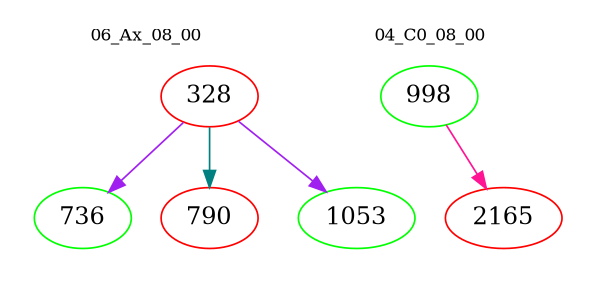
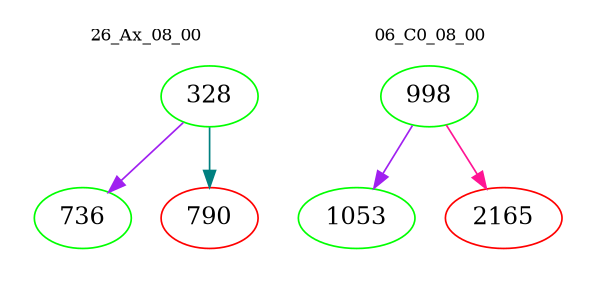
(146, 36) -> (146, 36)
(430, 36) -> (430, 36)
(210, 96) -> (210, 96)
(261, 139) -> (398, 150)
